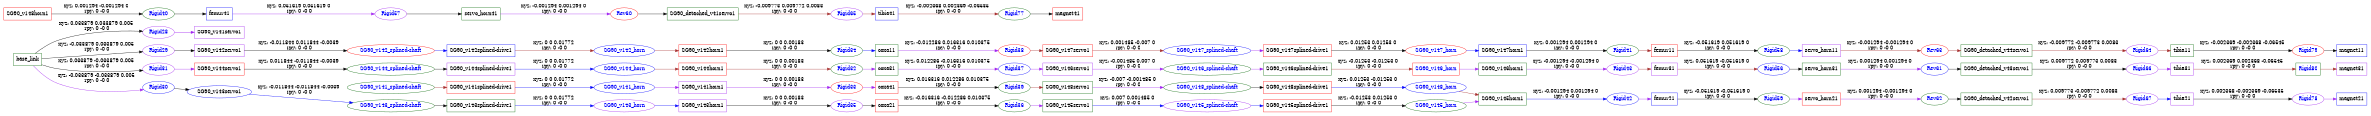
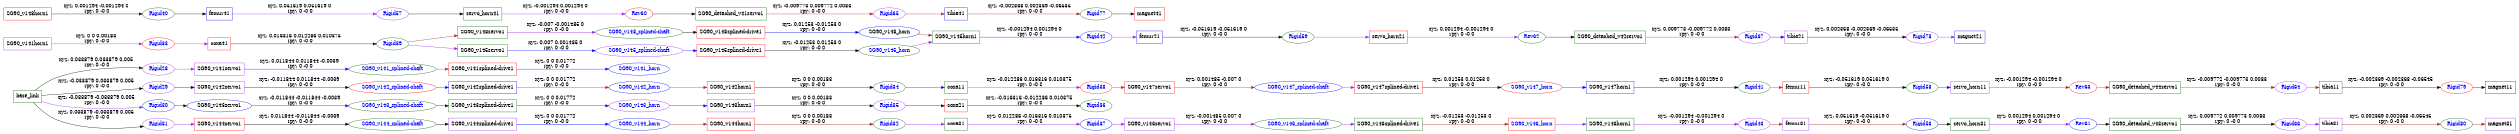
none -> (295, 69)
(2308, 69) -> (2457, 124)
(665, 87) -> none
(1436, 87) -> (889, 32)
(1035, 106) -> (431, 47)
